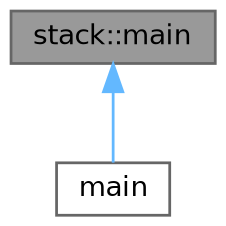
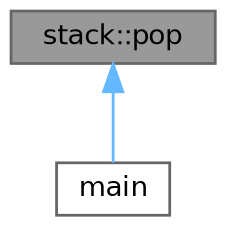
(113, 37) -> (113, 37)
